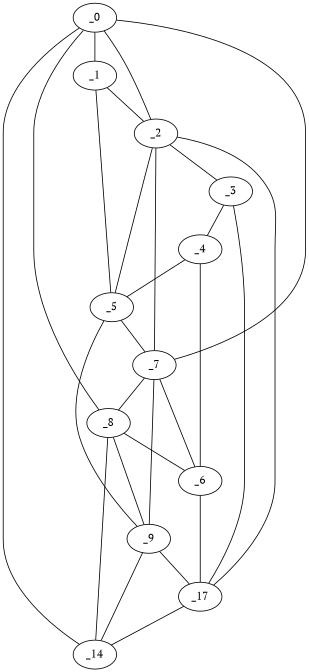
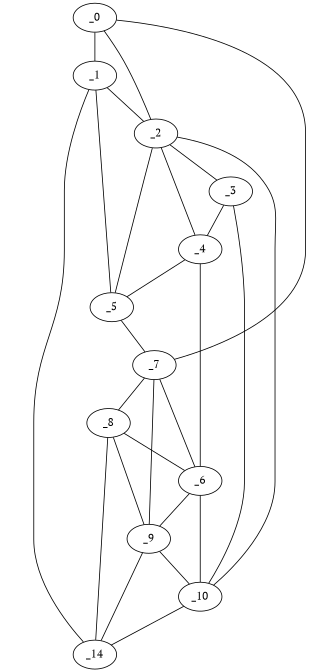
(34, 221) -> none
(155, 249) -> (178, 191)
(3, 336) -> (40, 370)
(78, 430) -> (174, 510)
(200, 597) -> (200, 597)
